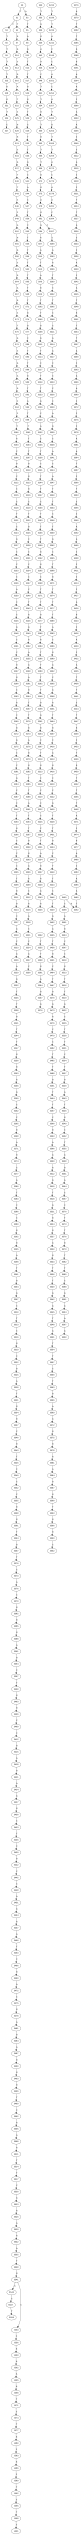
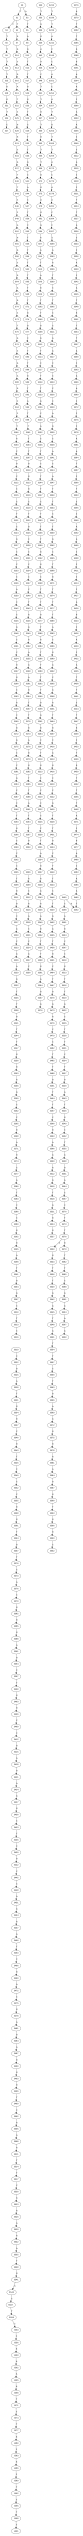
(45, 225) -> (52, 224)
(28, 860) -> none
none -> (40, 923)
(52, 1242) -> (59, 1242)
(16, 1343) -> none
(21, 2304) -> (14, 2323)
